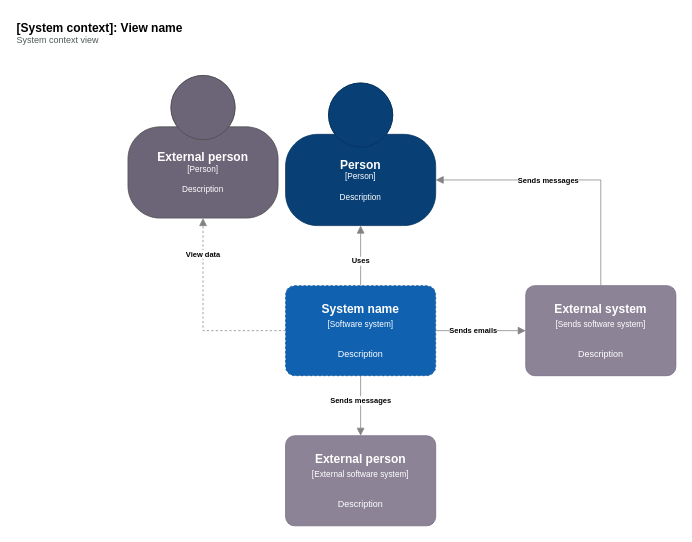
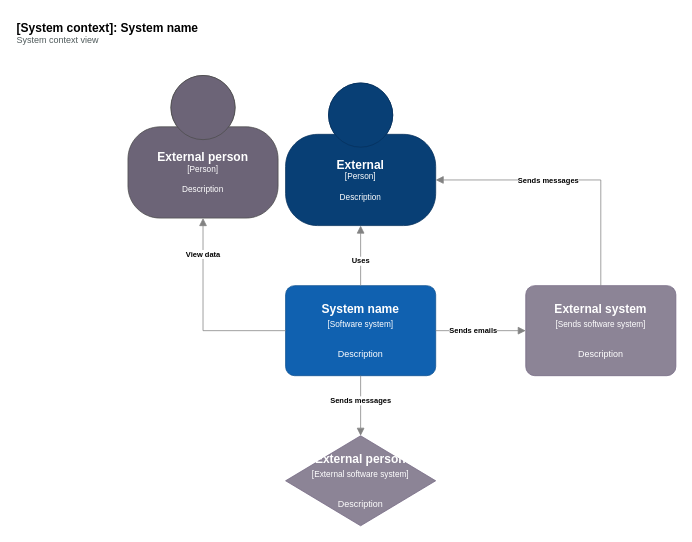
(79, 31) -> (85, 31)
(360, 180) -> (360, 180)
(243, 330) -> (243, 330)
(360, 330) -> (360, 330)
(360, 480) -> (360, 480)
